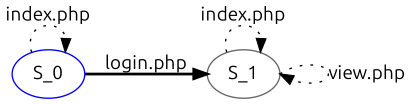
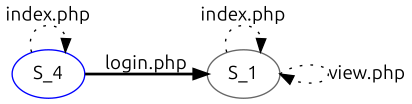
(48, 74) -> (48, 74)
